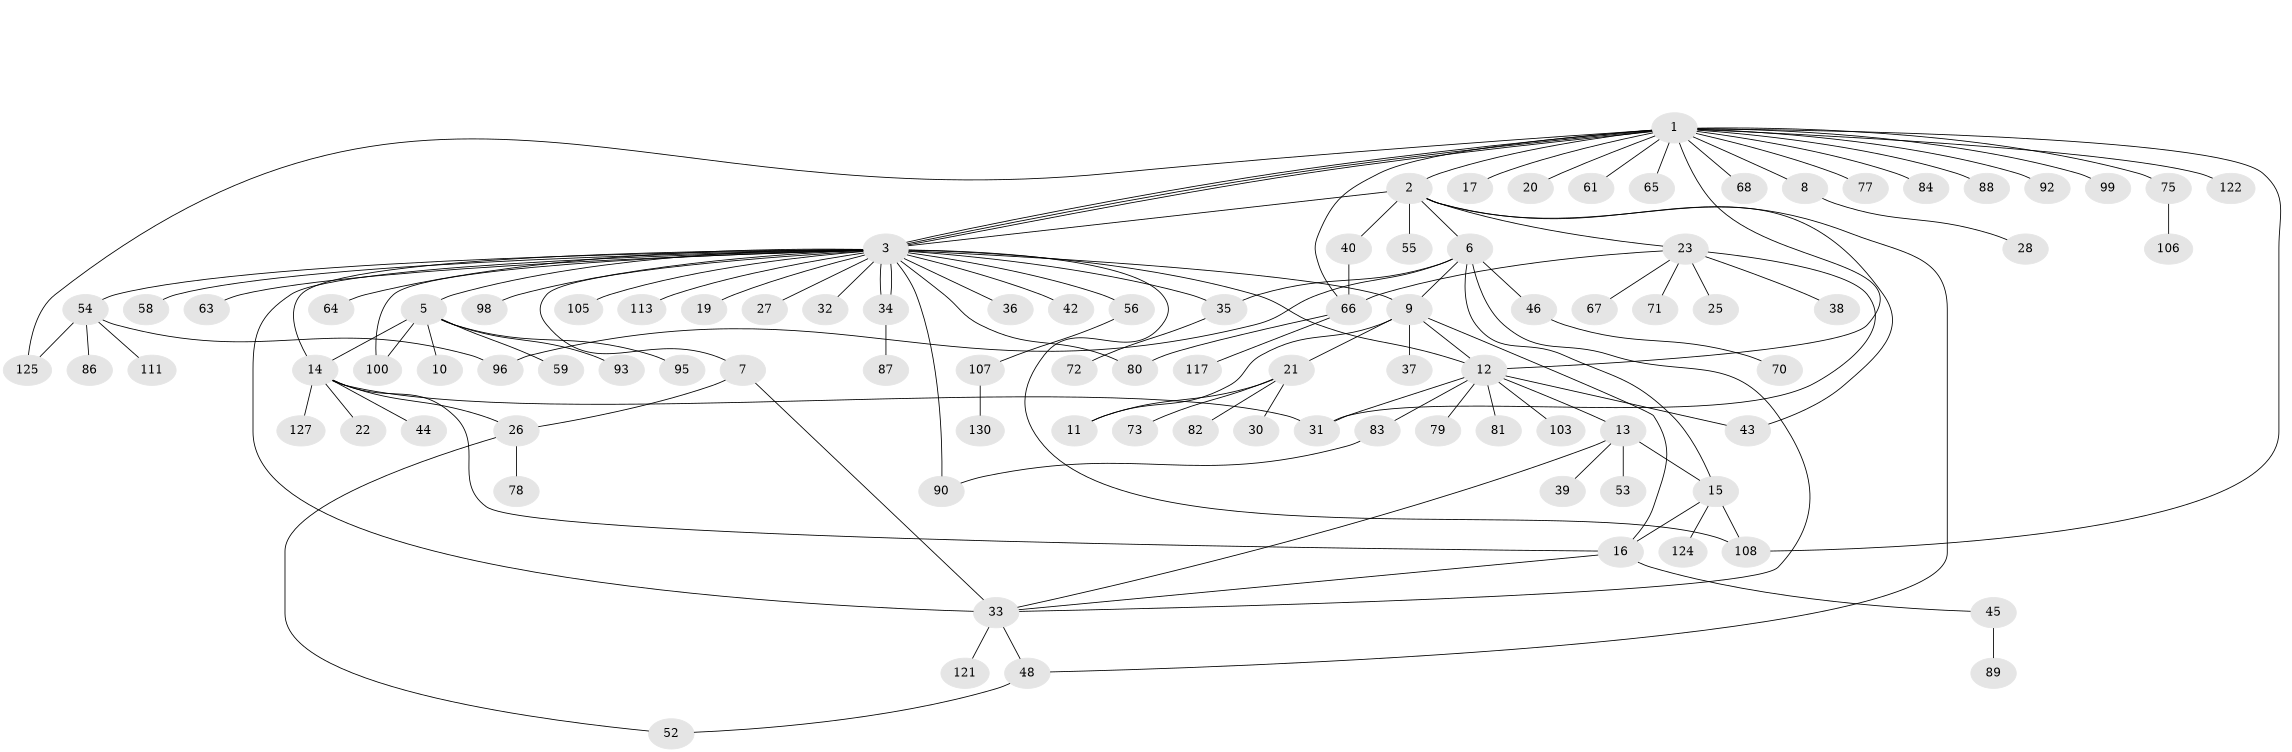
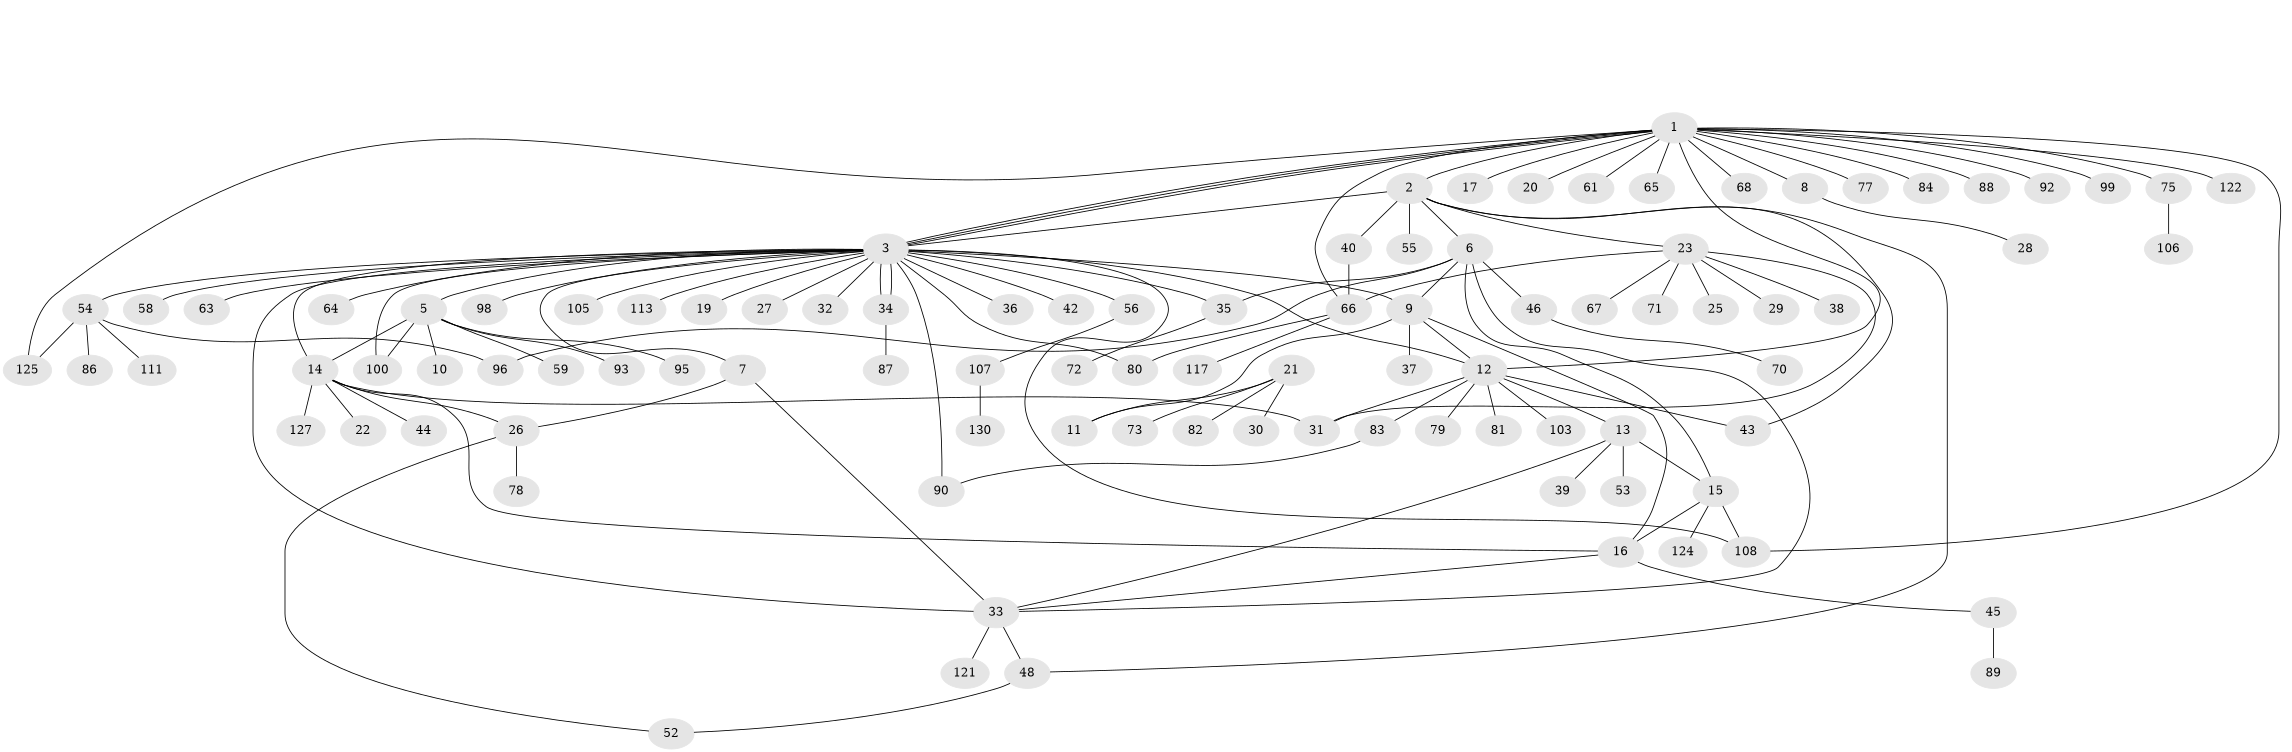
none -> (1776, 310)
(1349, 341) -> none
